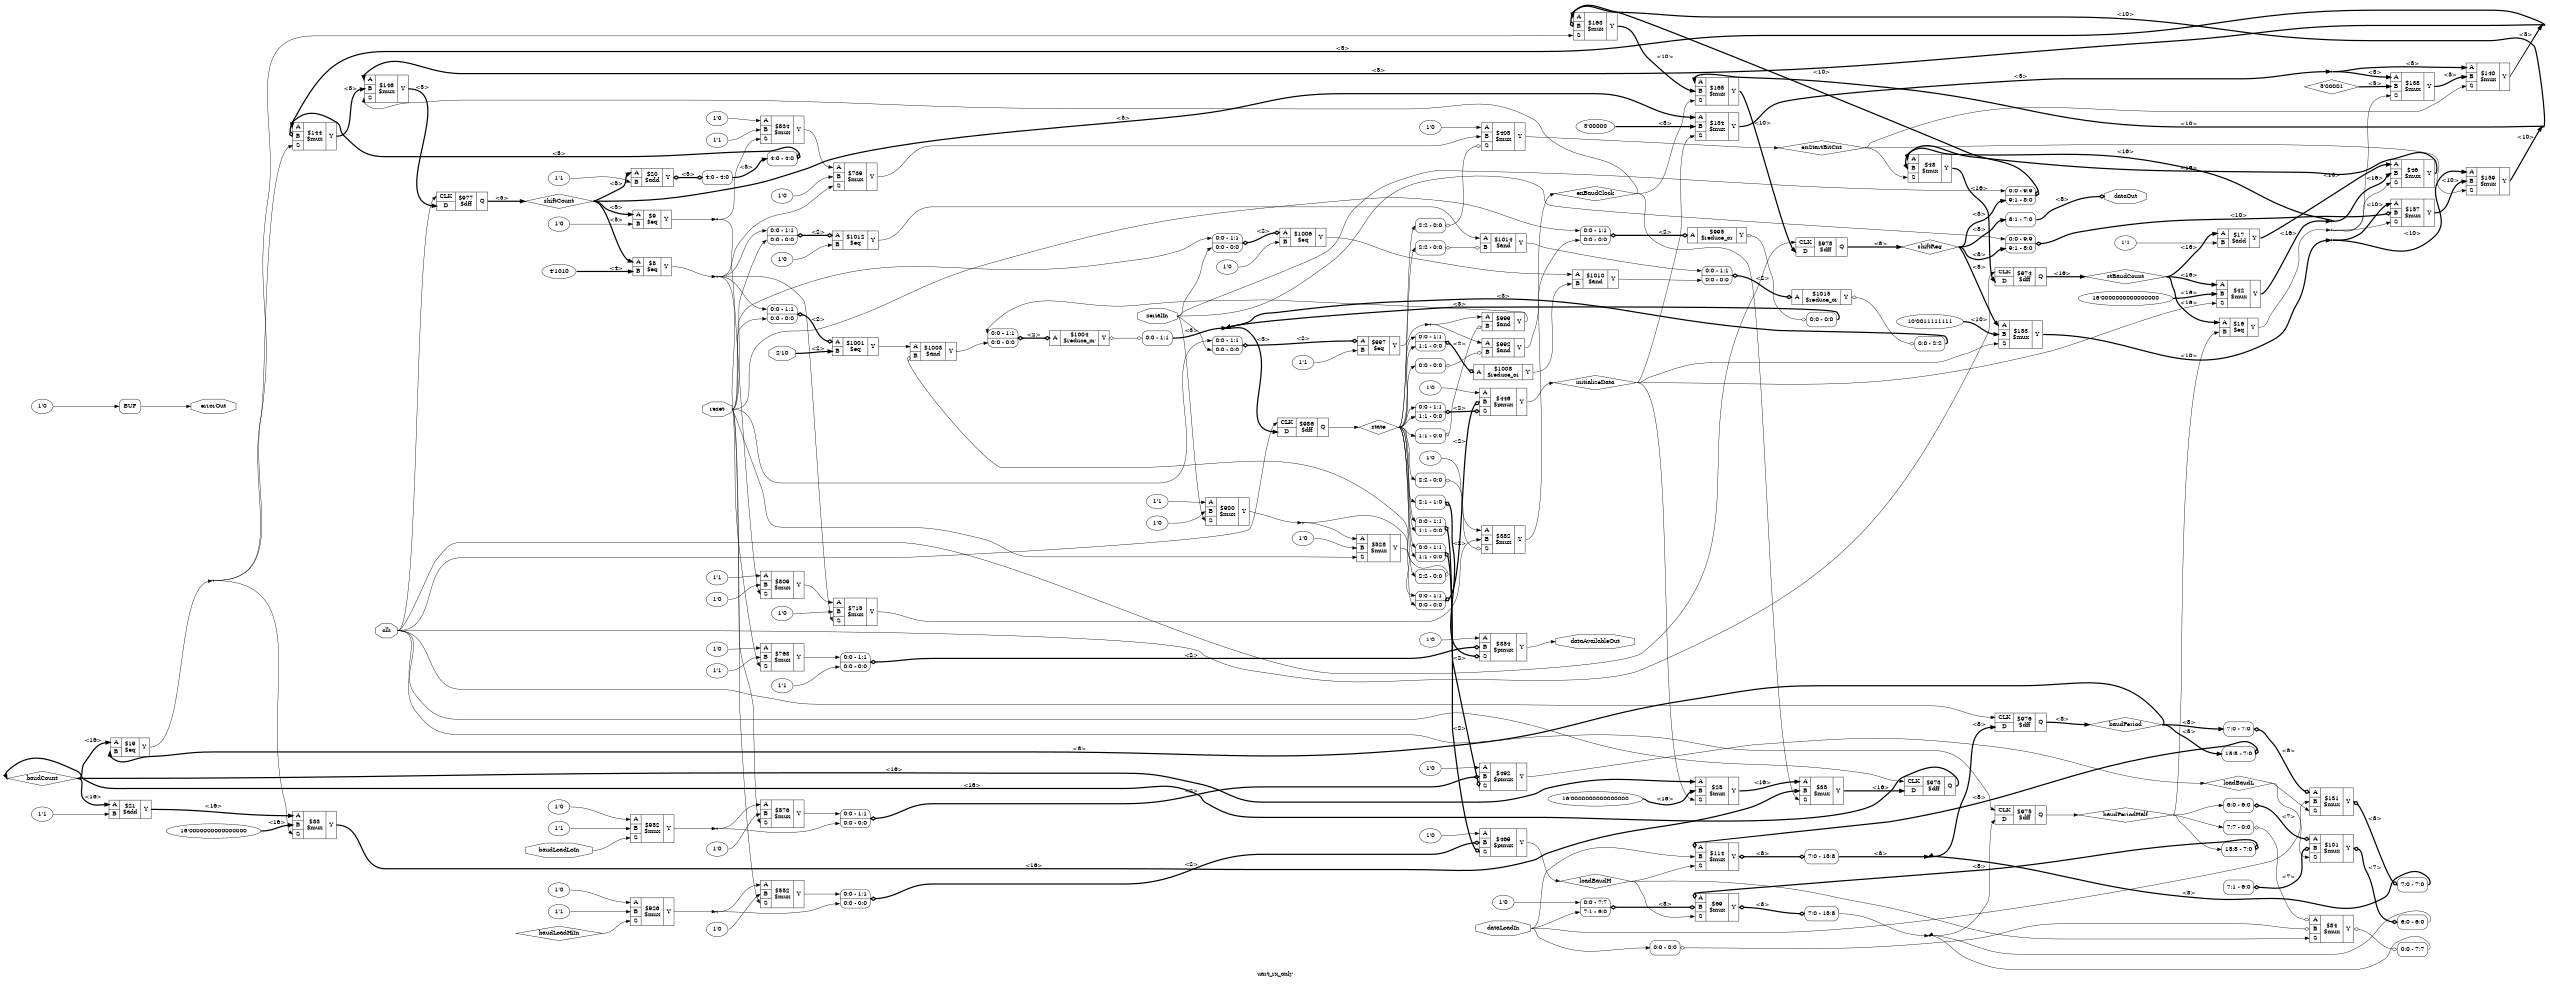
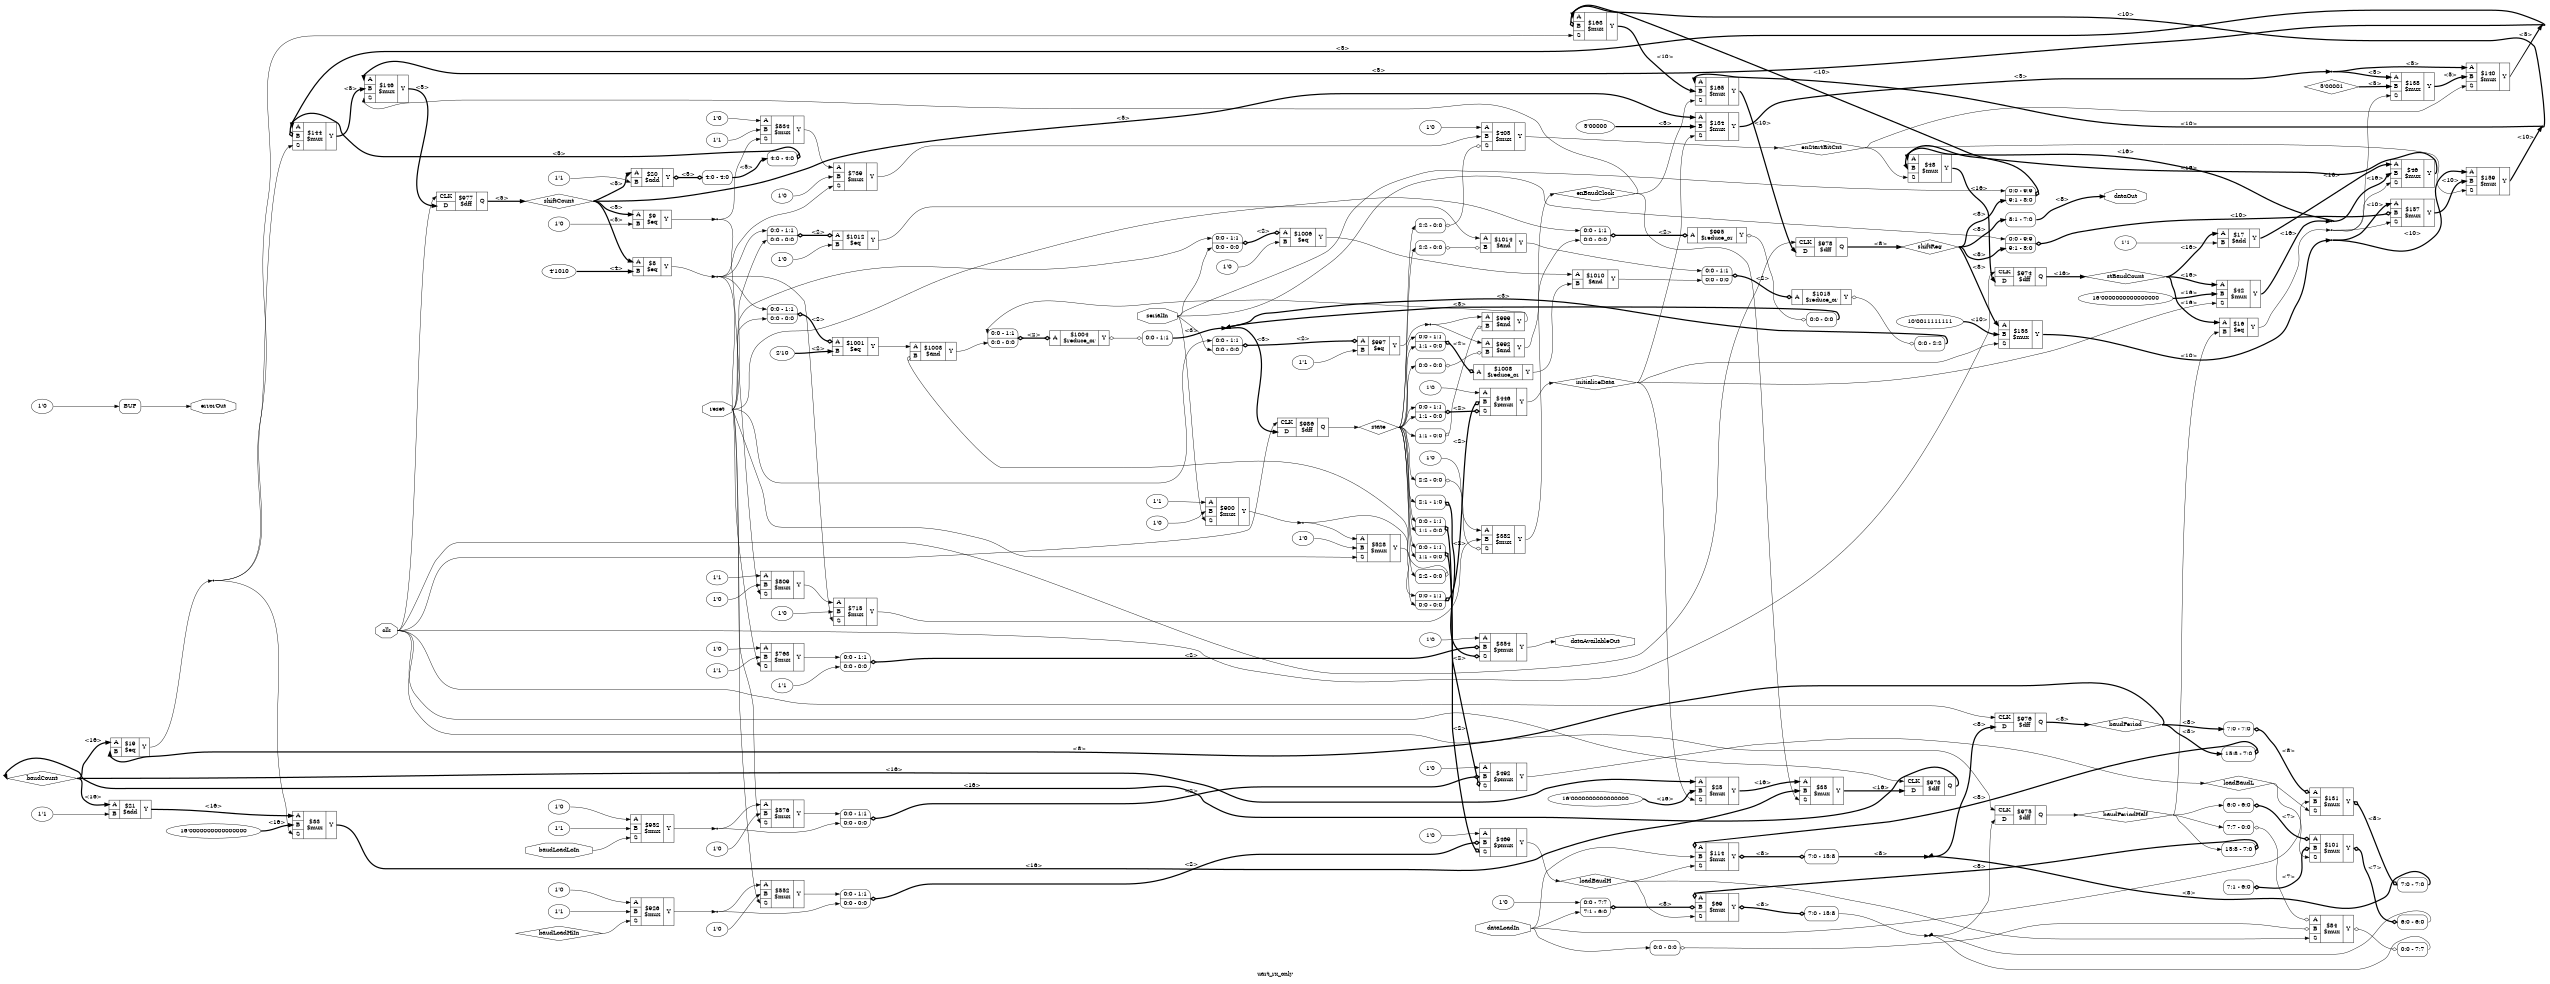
(2066, 204) -> (2066, 204)
(782, 353) -> (782, 353)
